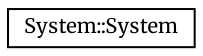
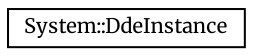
(101, 28) -> (126, 28)
